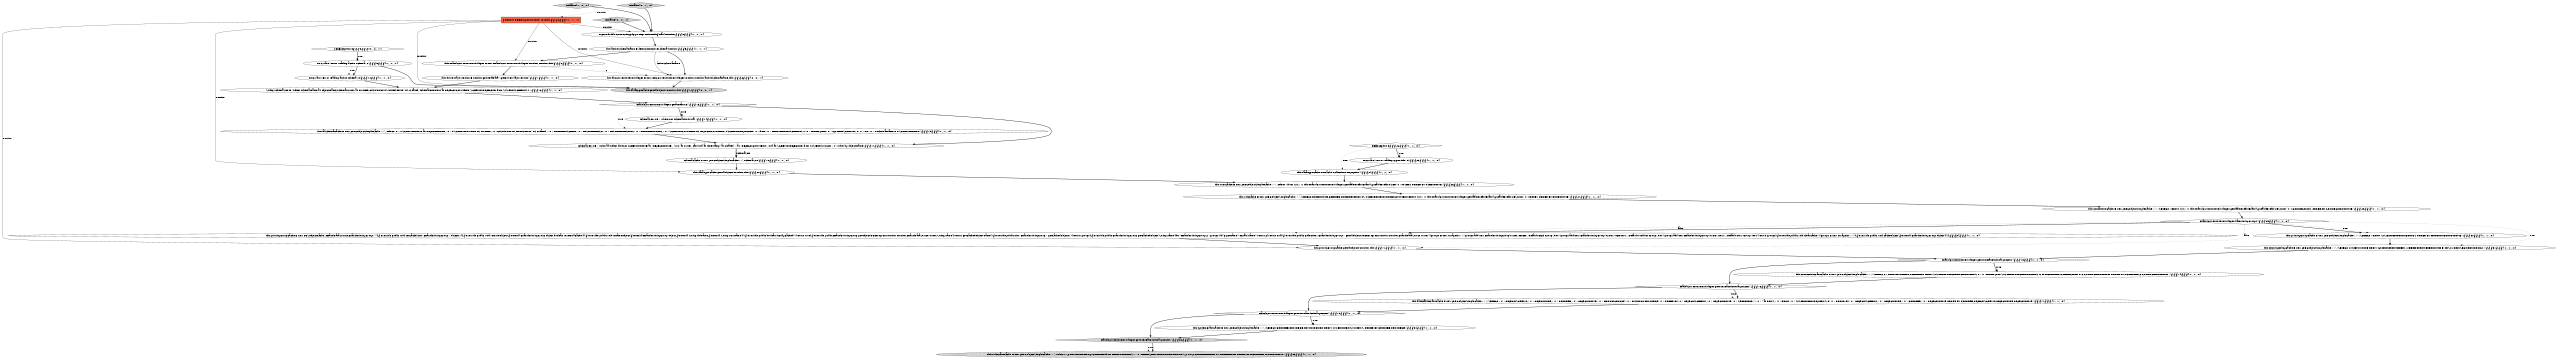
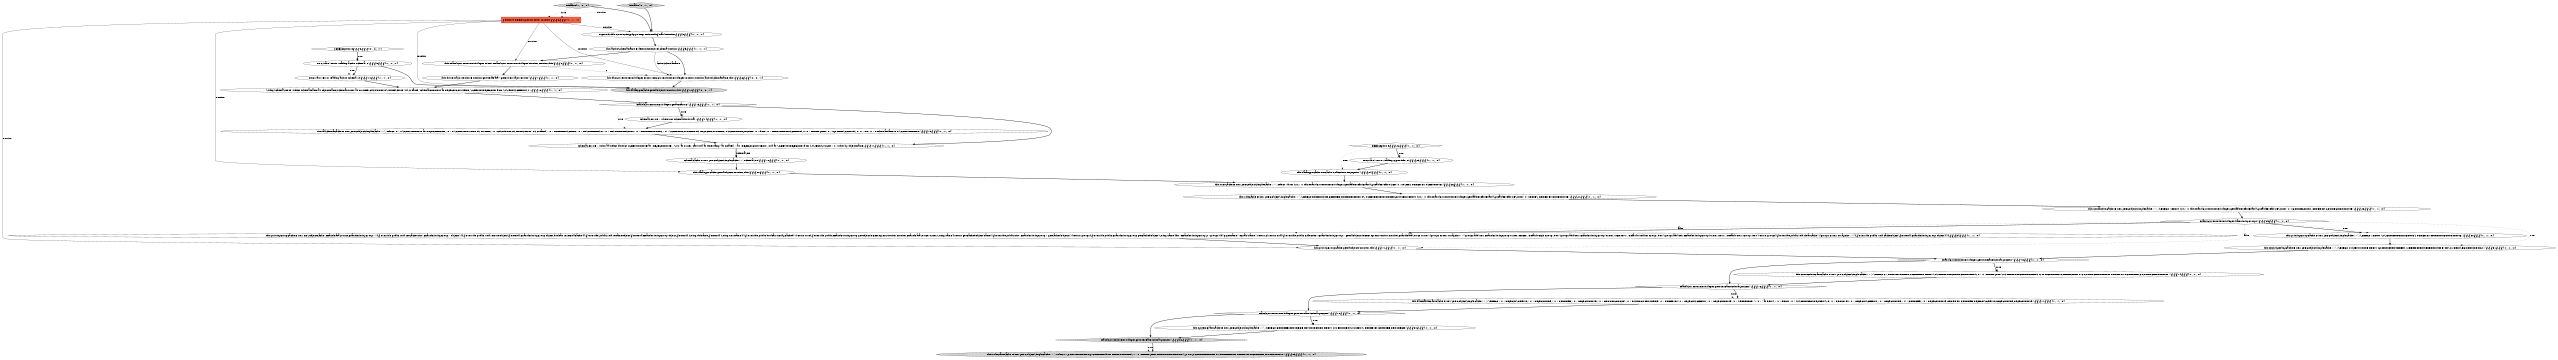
none -> (561, 12)
(617, 20) -> none
